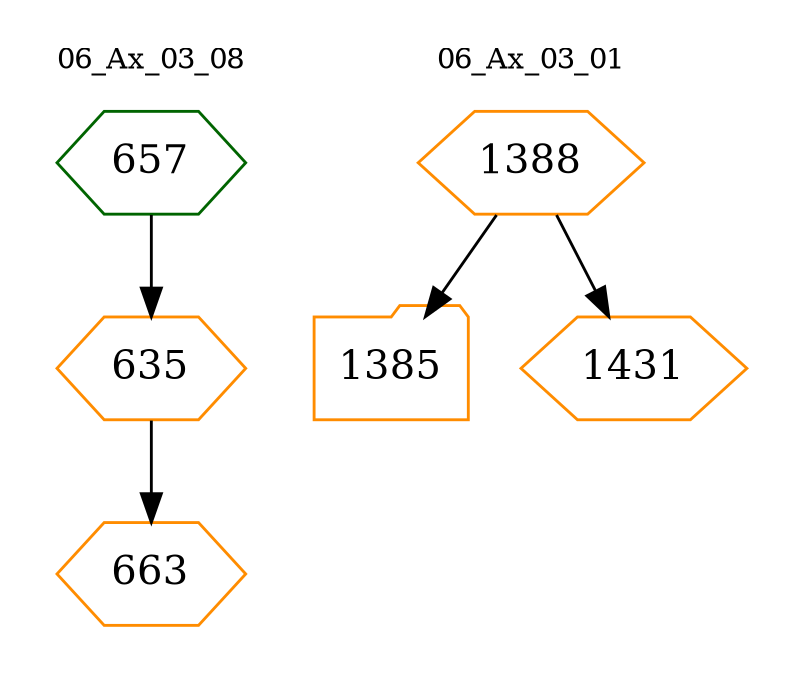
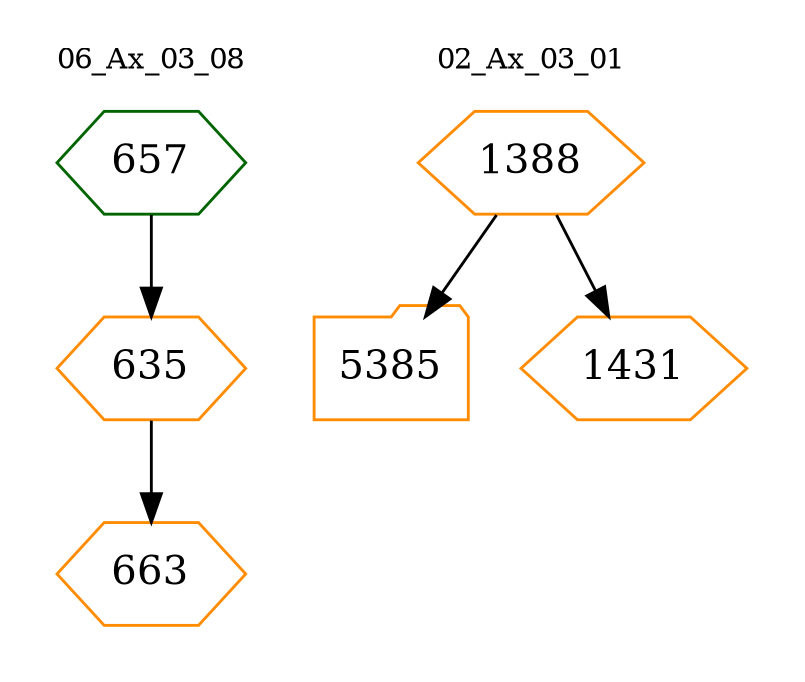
(531, 61) -> (531, 61)
(391, 368) -> (391, 368)
